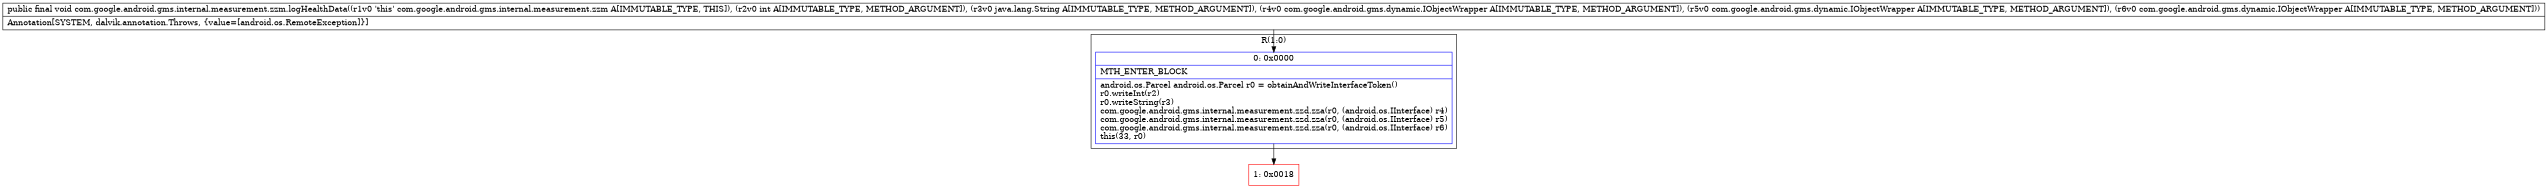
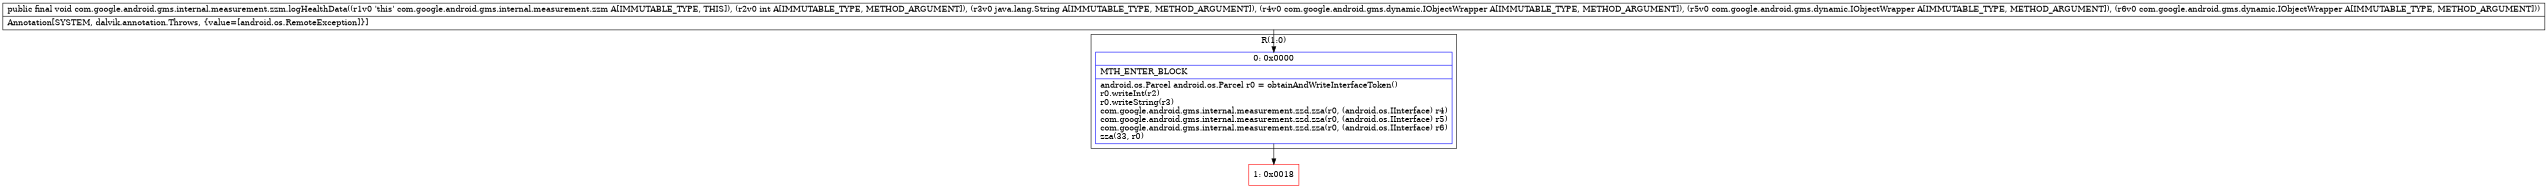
(1123, 137) -> (1122, 137)
